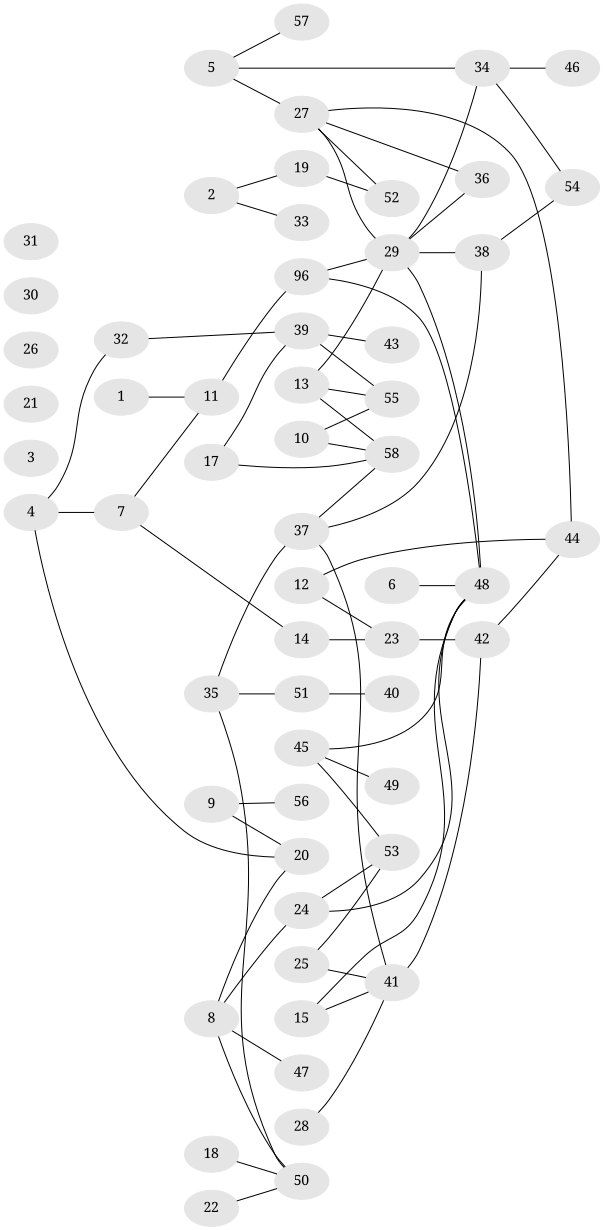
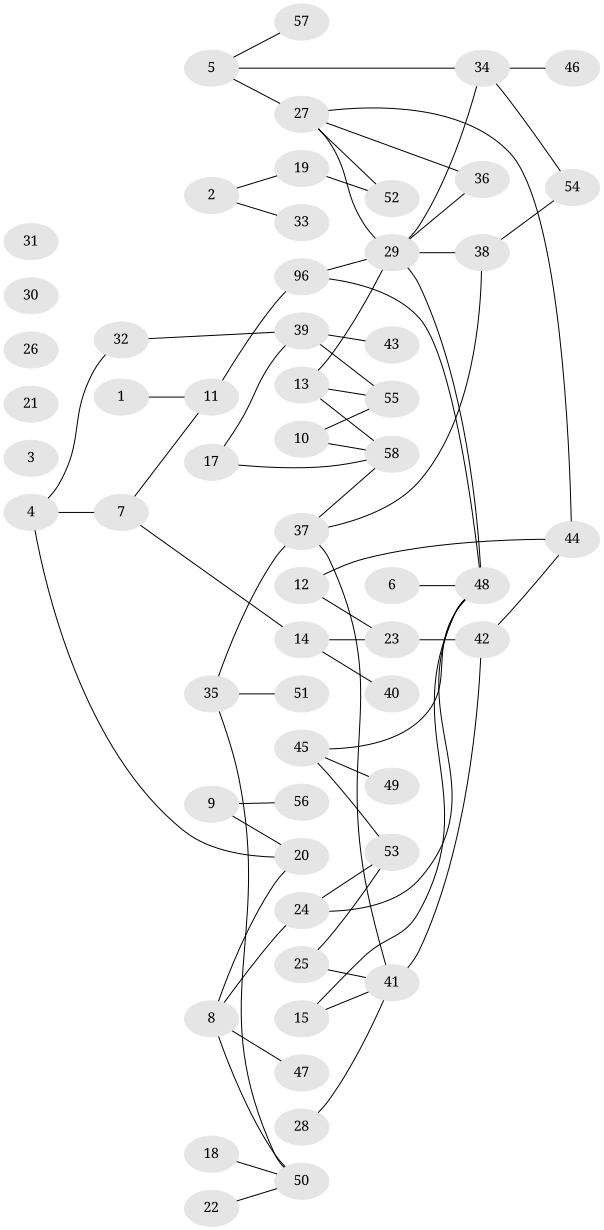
(347, 694) -> (347, 667)
